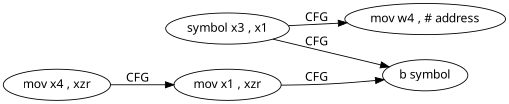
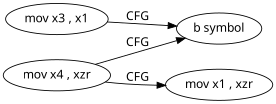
(425, 19) -> none
(228, 29) -> (57, 19)
(328, 84) -> (136, 52)
